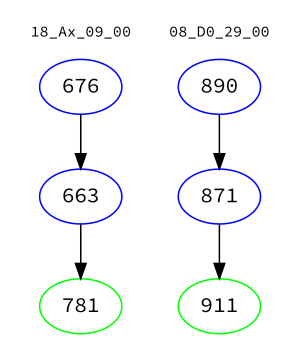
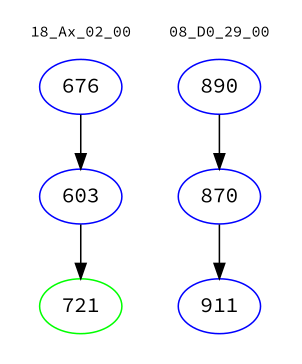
(82, 33) -> (82, 33)
(81, 197) -> (81, 197)
(219, 197) -> (219, 197)
(81, 306) -> (81, 306)
(219, 306) -> (219, 306)
